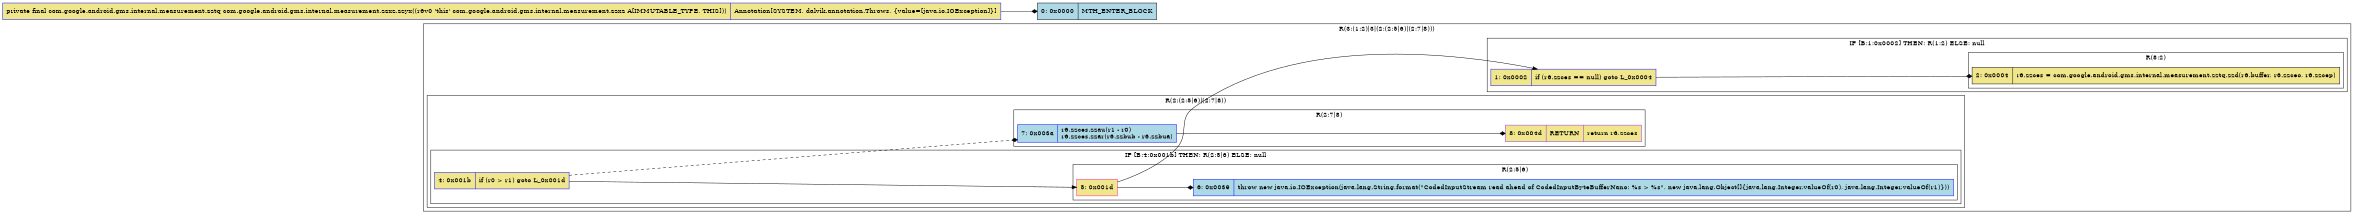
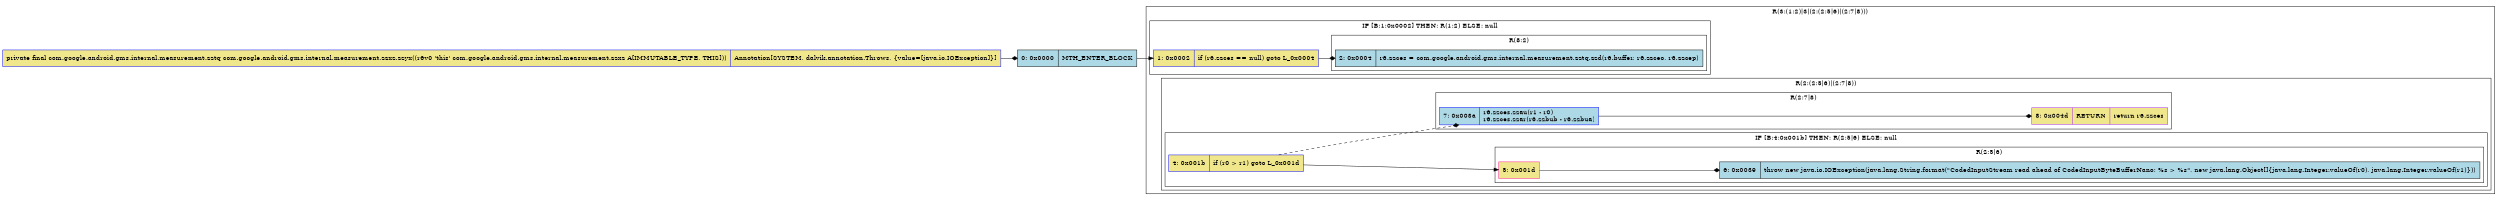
(1302, 64) -> (1143, 58)
(2156, 76) -> (1519, 58)
(1573, 188) -> (2100, 170)
